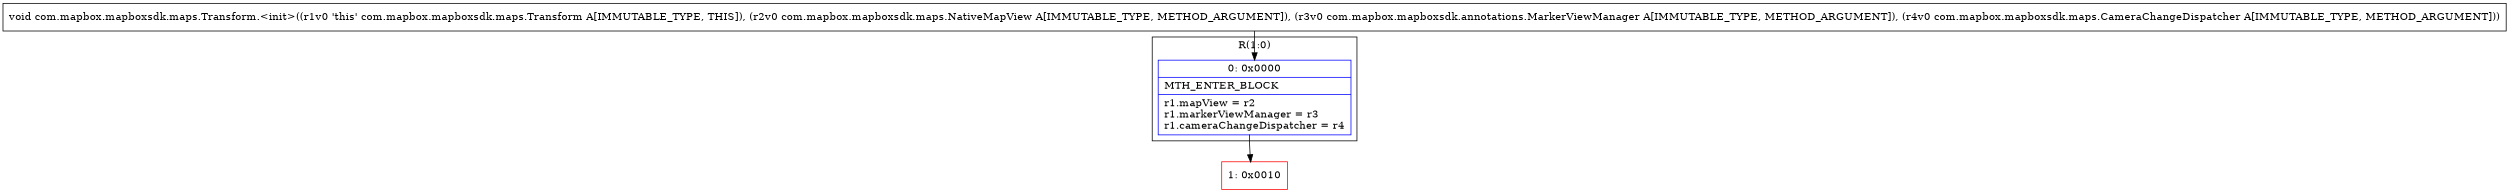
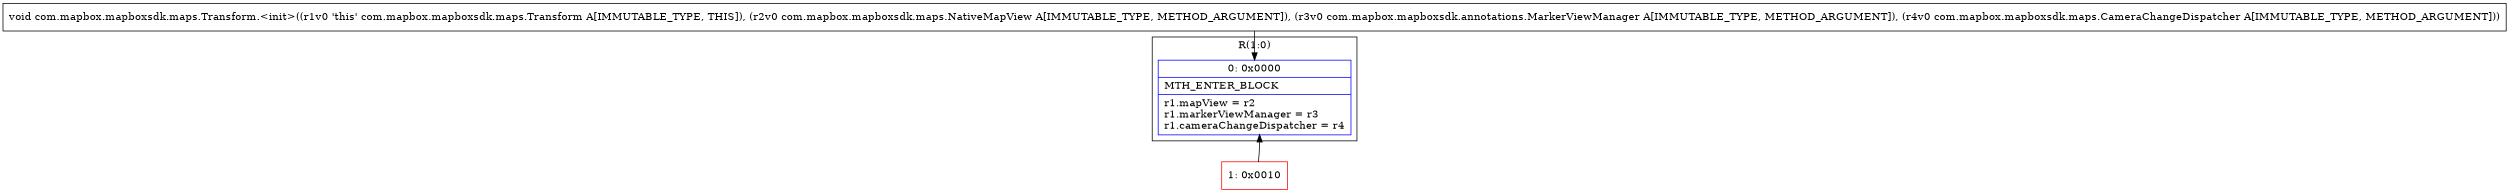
(1250, 146) -> (1259, 152)
